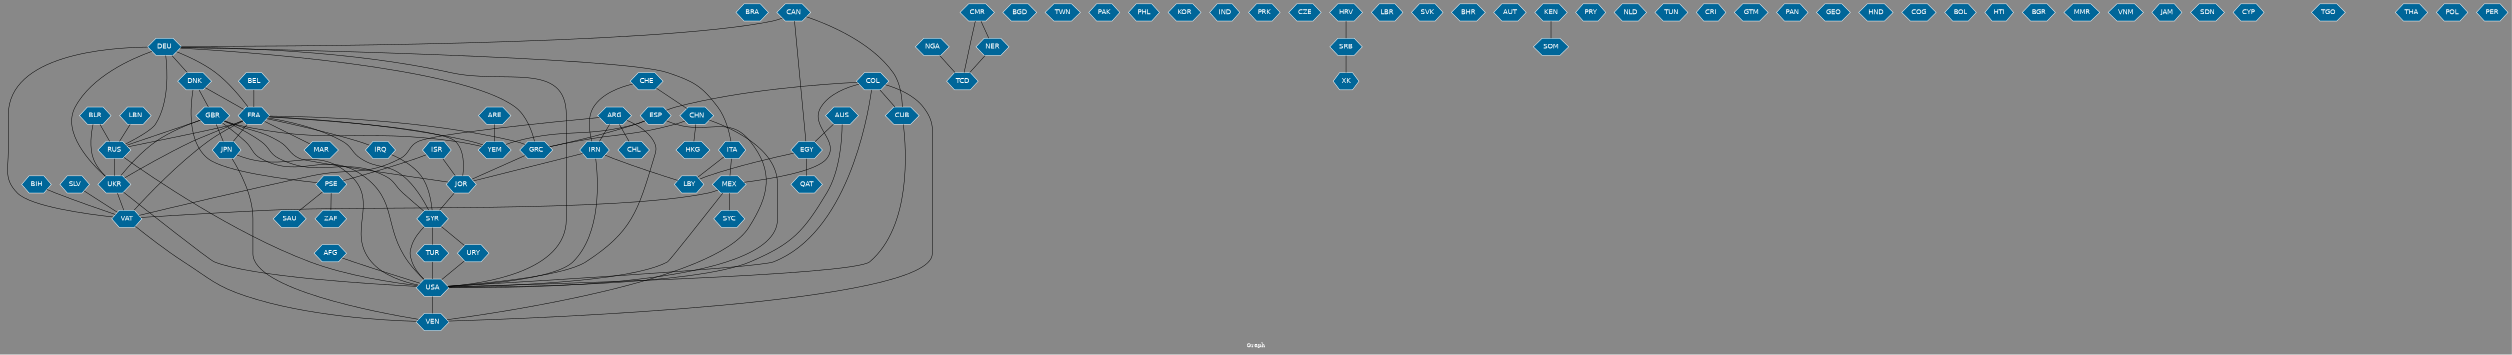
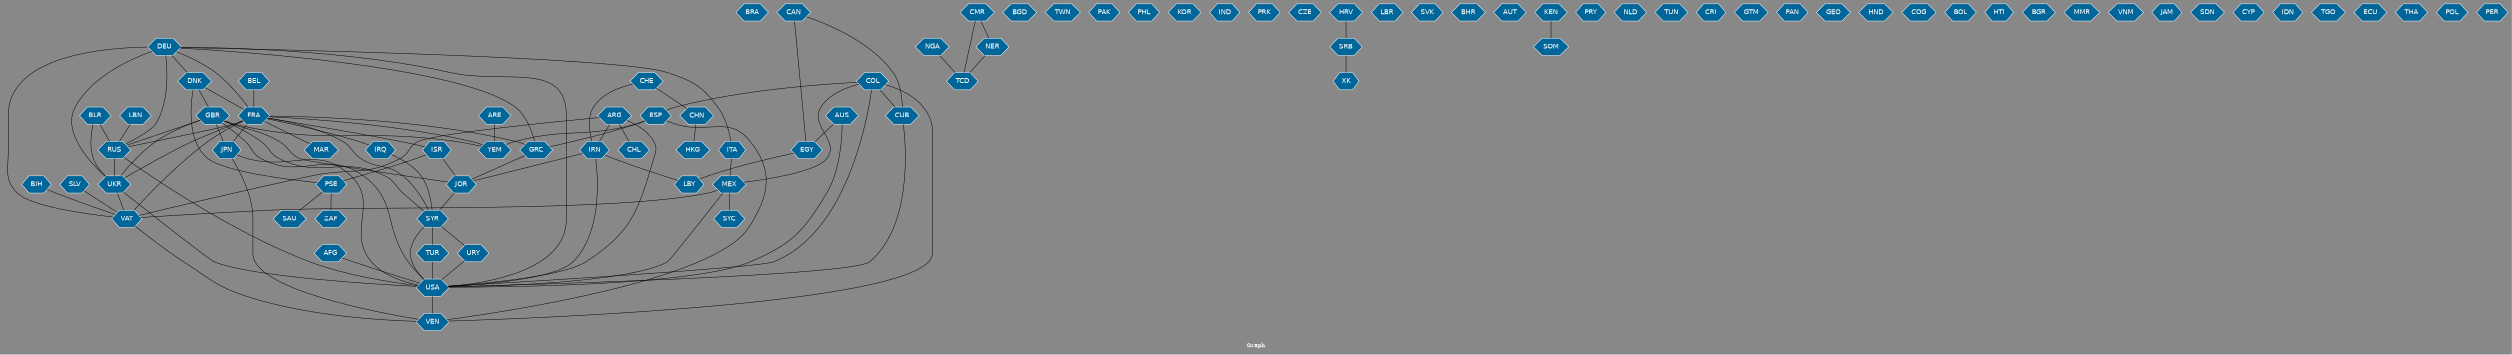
none -> (2288, 12)
none -> (2370, 12)
(482, 42) -> none
(381, 126) -> (346, 131)
(618, 135) -> none
(711, 167) -> none
(807, 184) -> none
(713, 265) -> none
